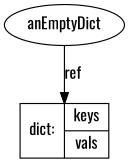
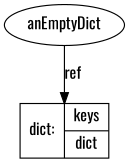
(87, 144) -> (87, 144)
